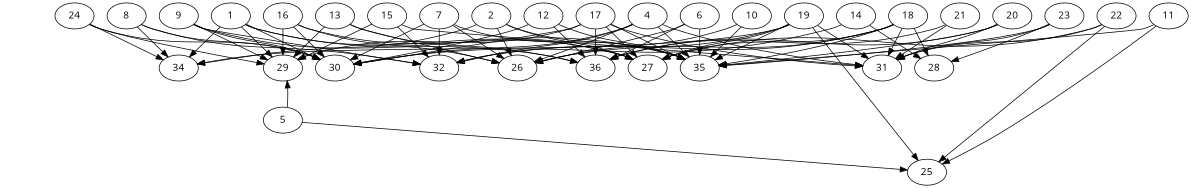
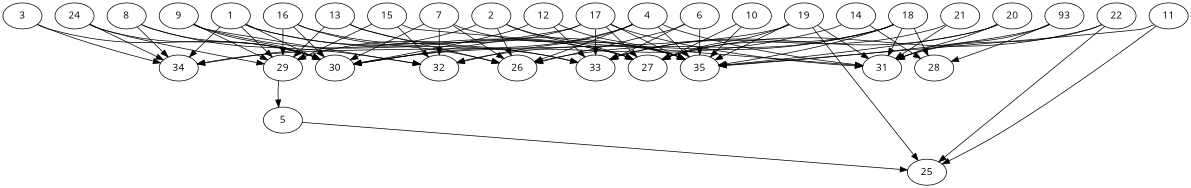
none -> (22, 16)
(1064, 16) -> (1064, 16)
(640, 45) -> (716, 34)
(627, 47) -> none
(596, 68) -> (596, 68)
(288, 98) -> (278, 90)
